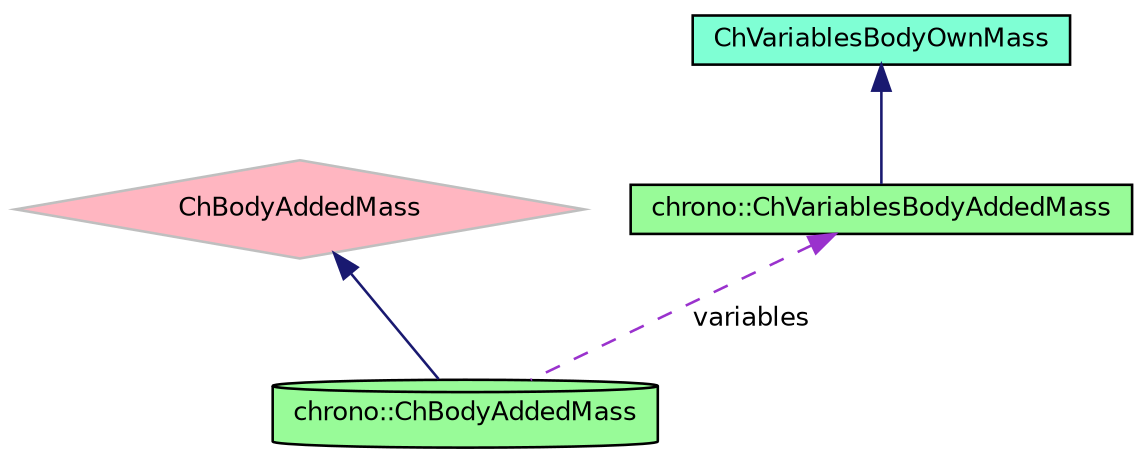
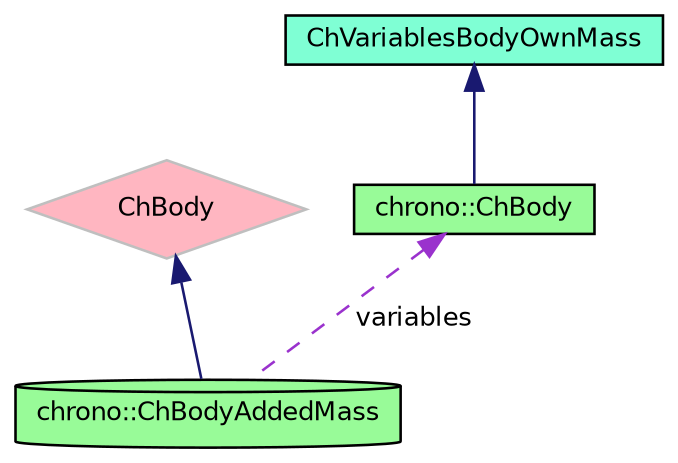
(300, 209) -> (167, 209)
(881, 209) -> (474, 209)
